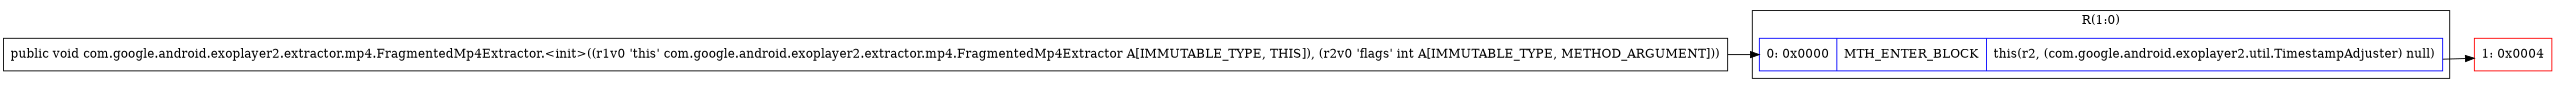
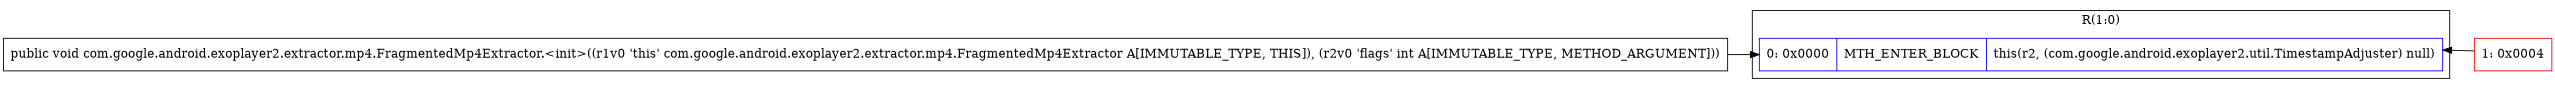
(2455, 59) -> (2463, 51)
